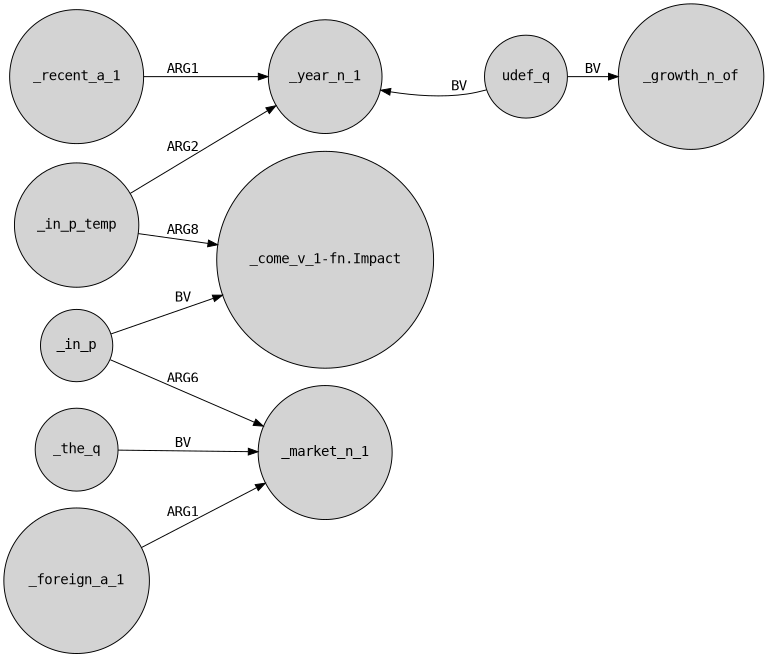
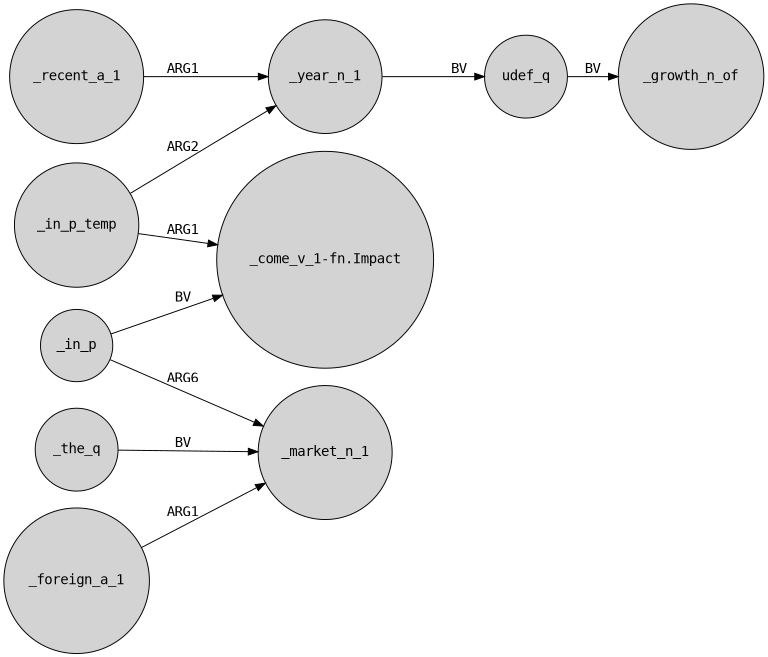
(439, 96) -> (429, 77)
(183, 230) -> (183, 230)
